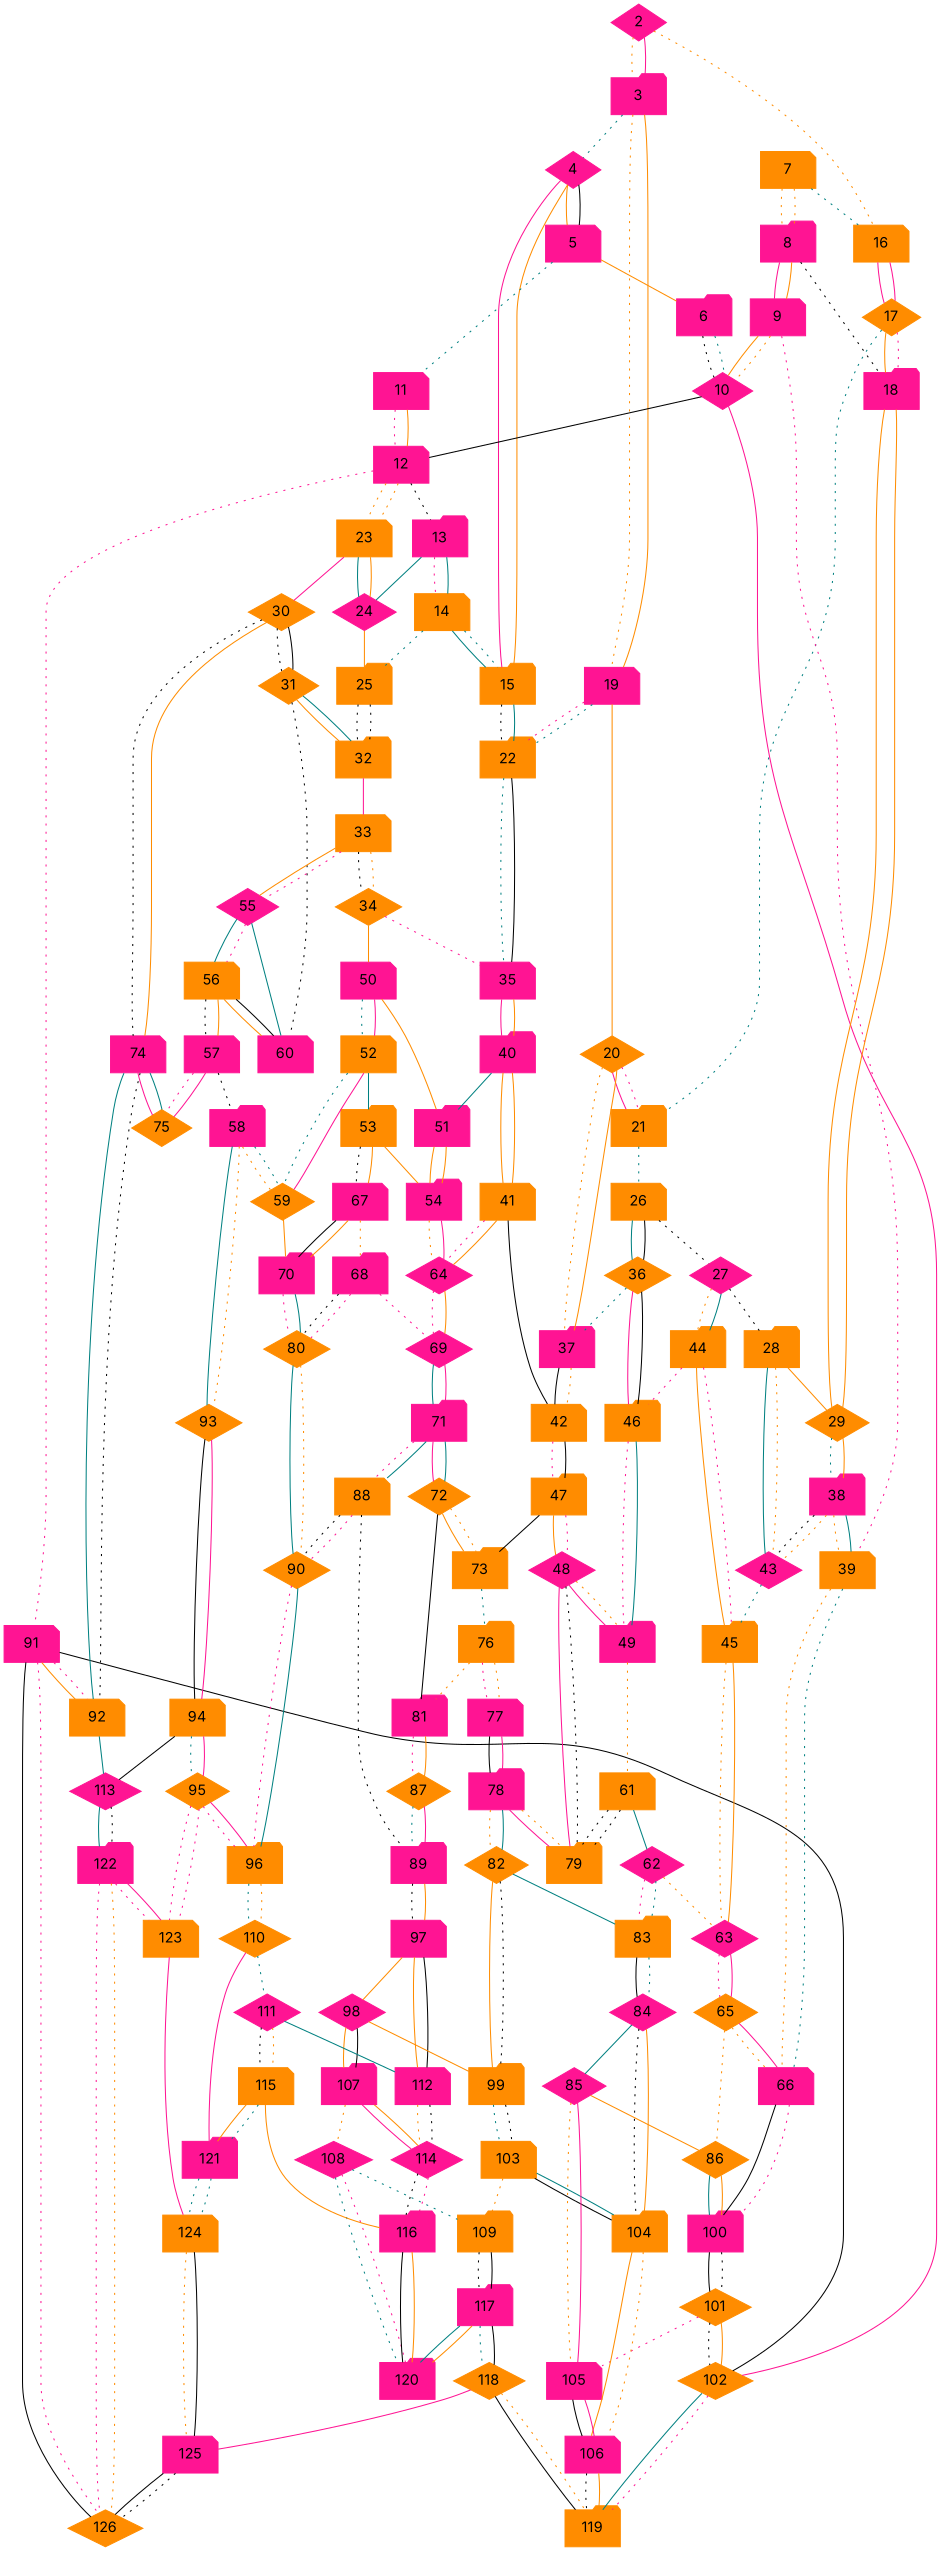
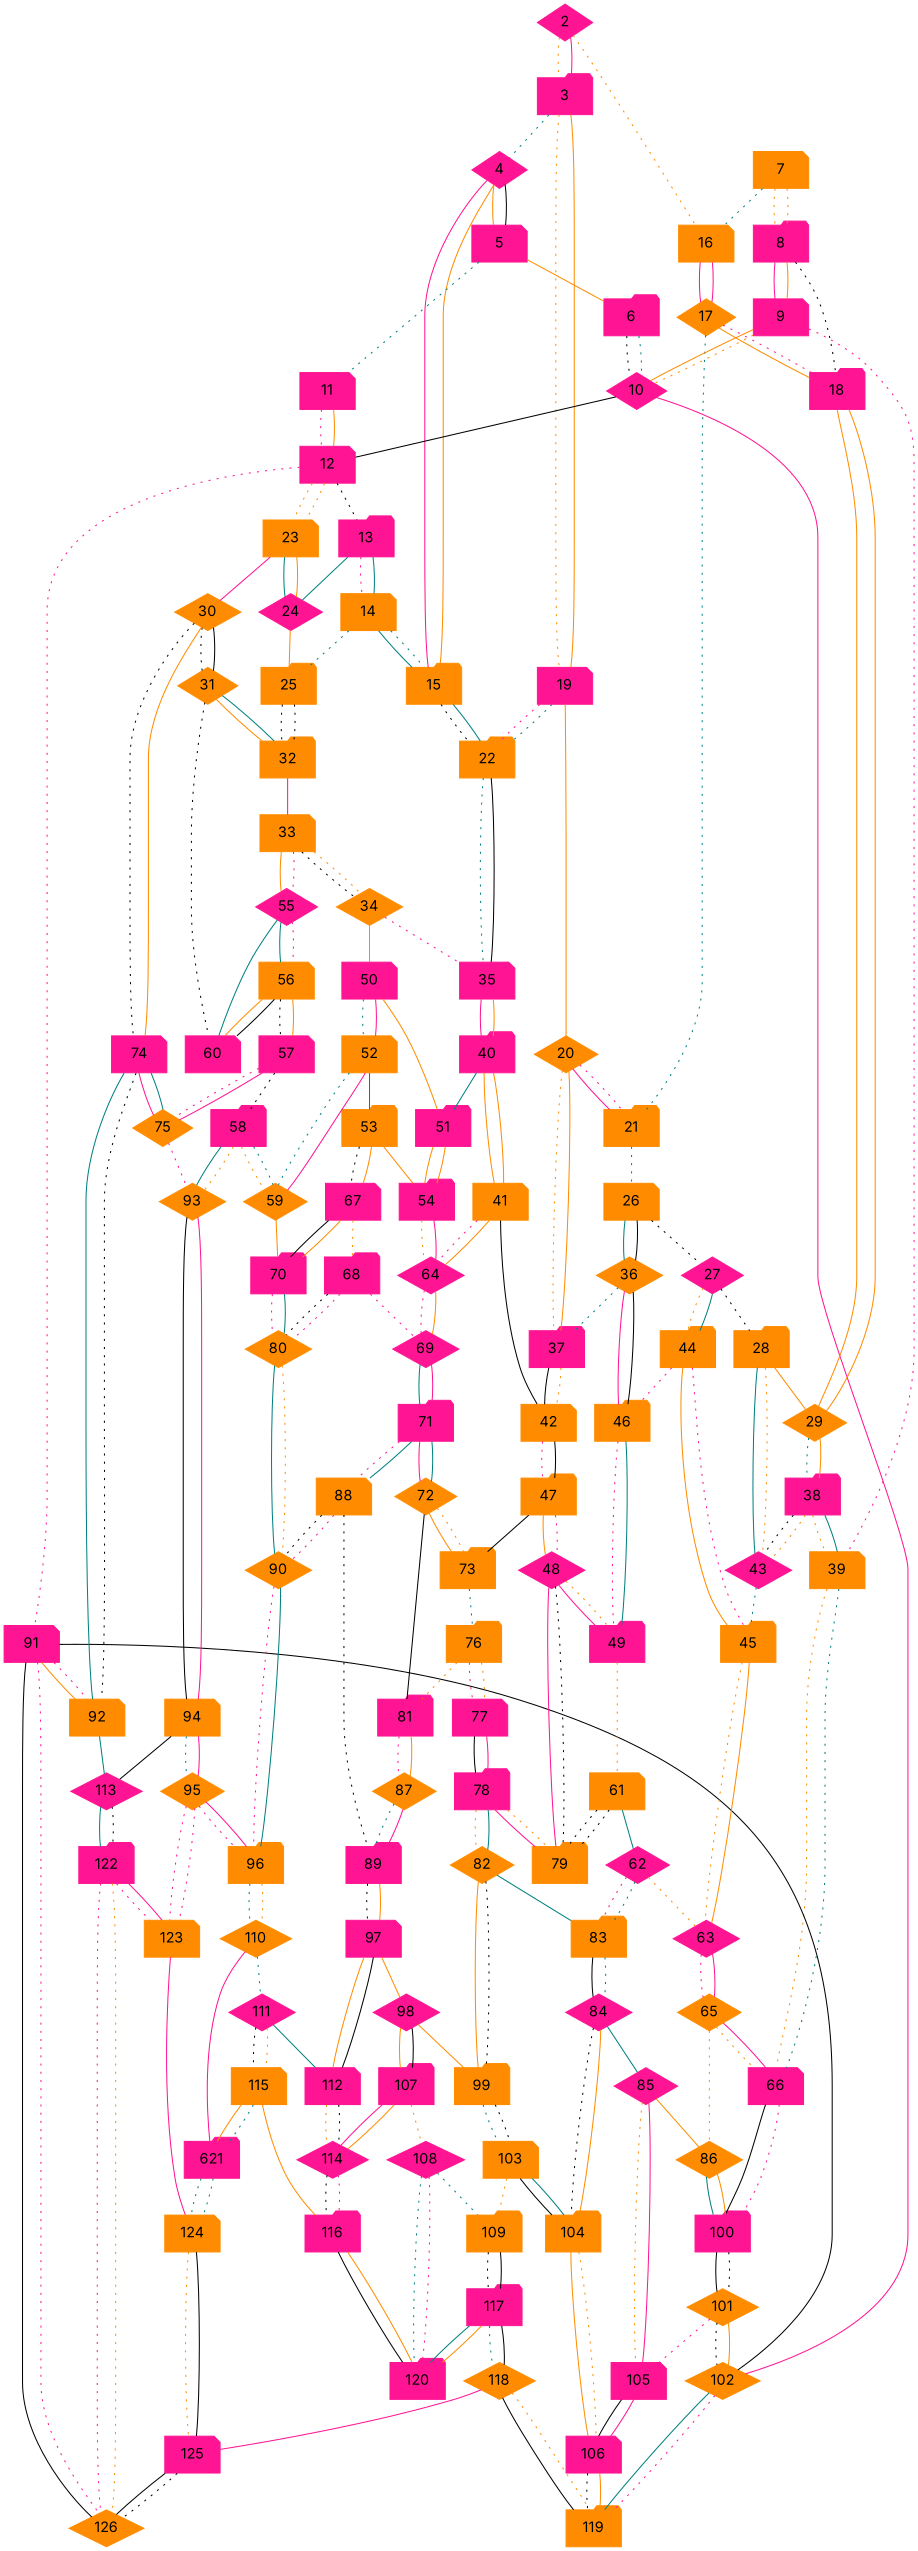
none -> (177, 1165)
(210, 2160) -> (212, 2160)
